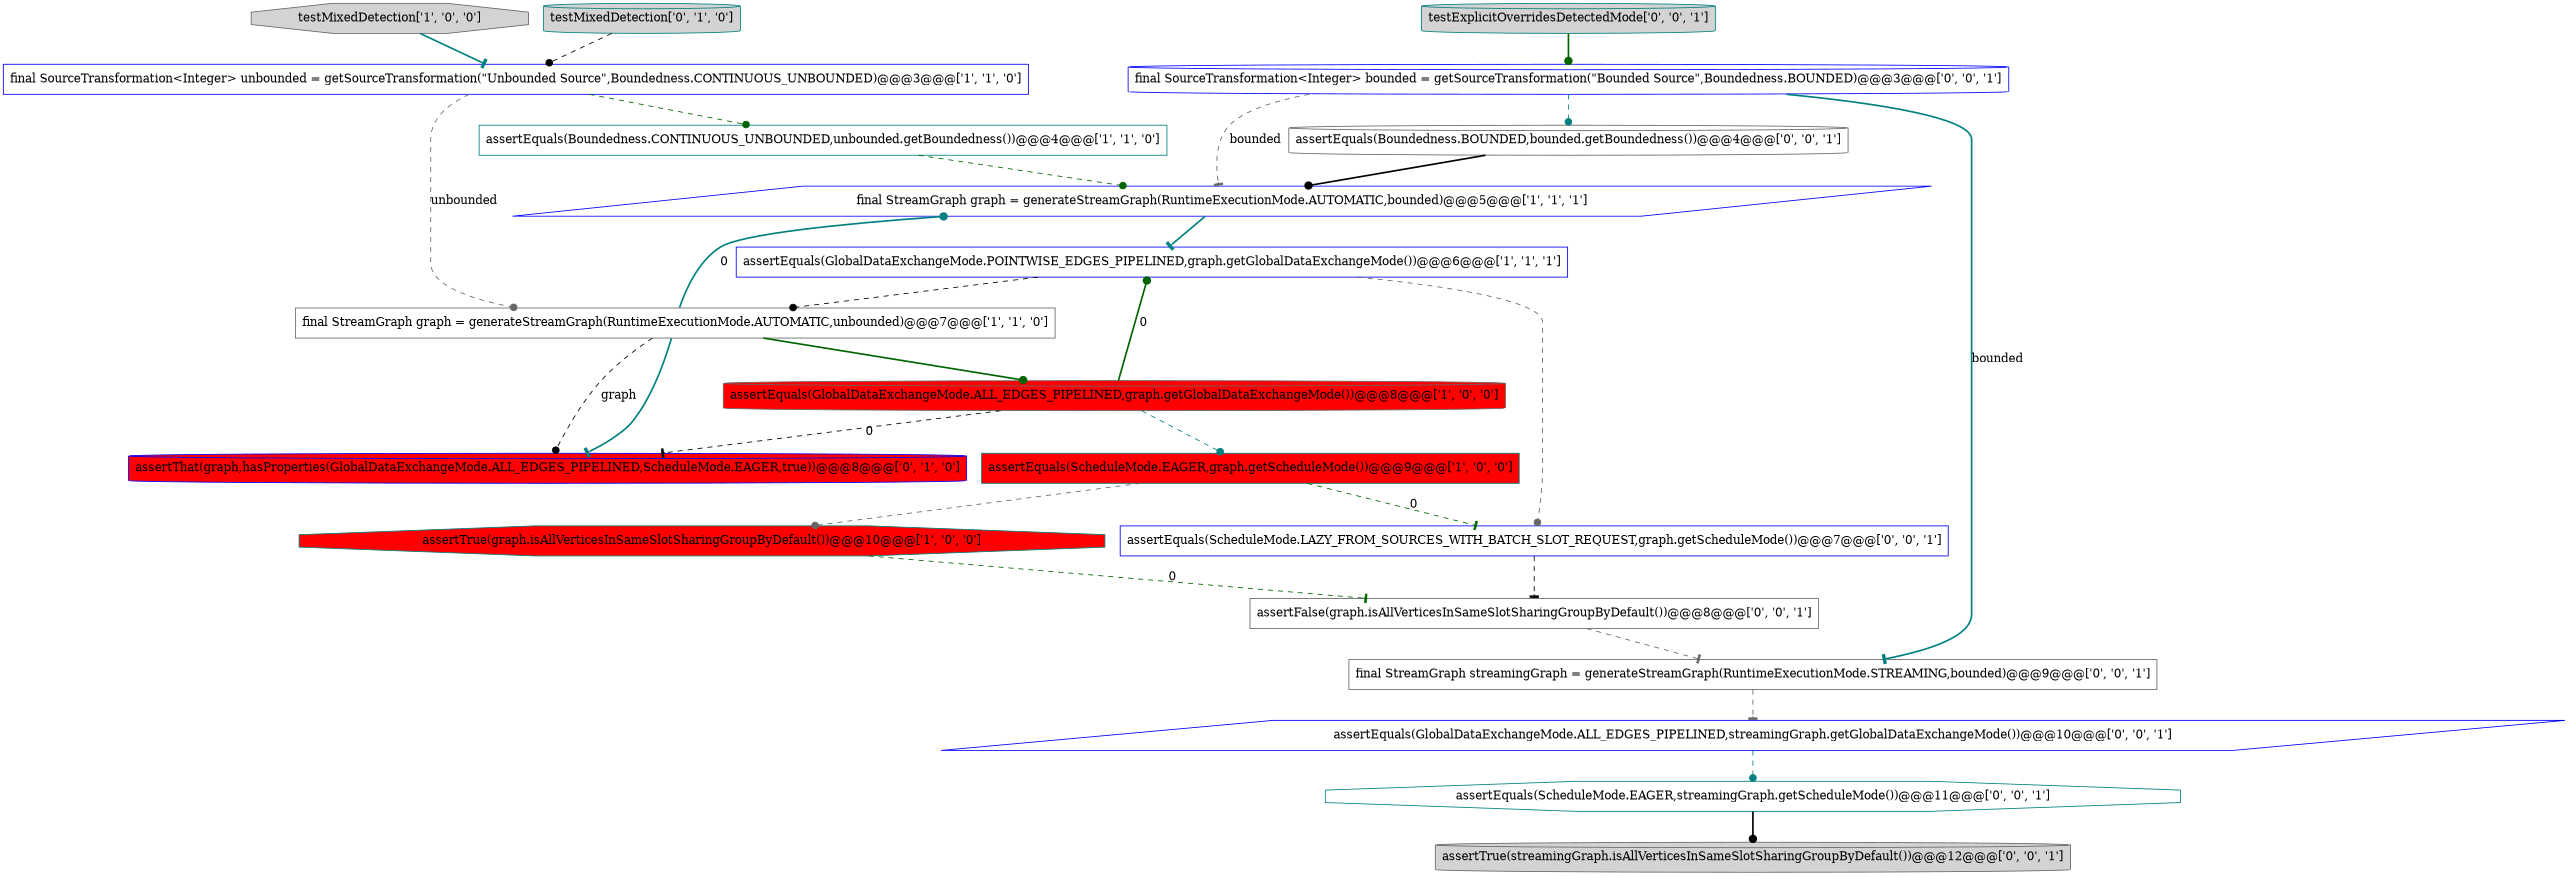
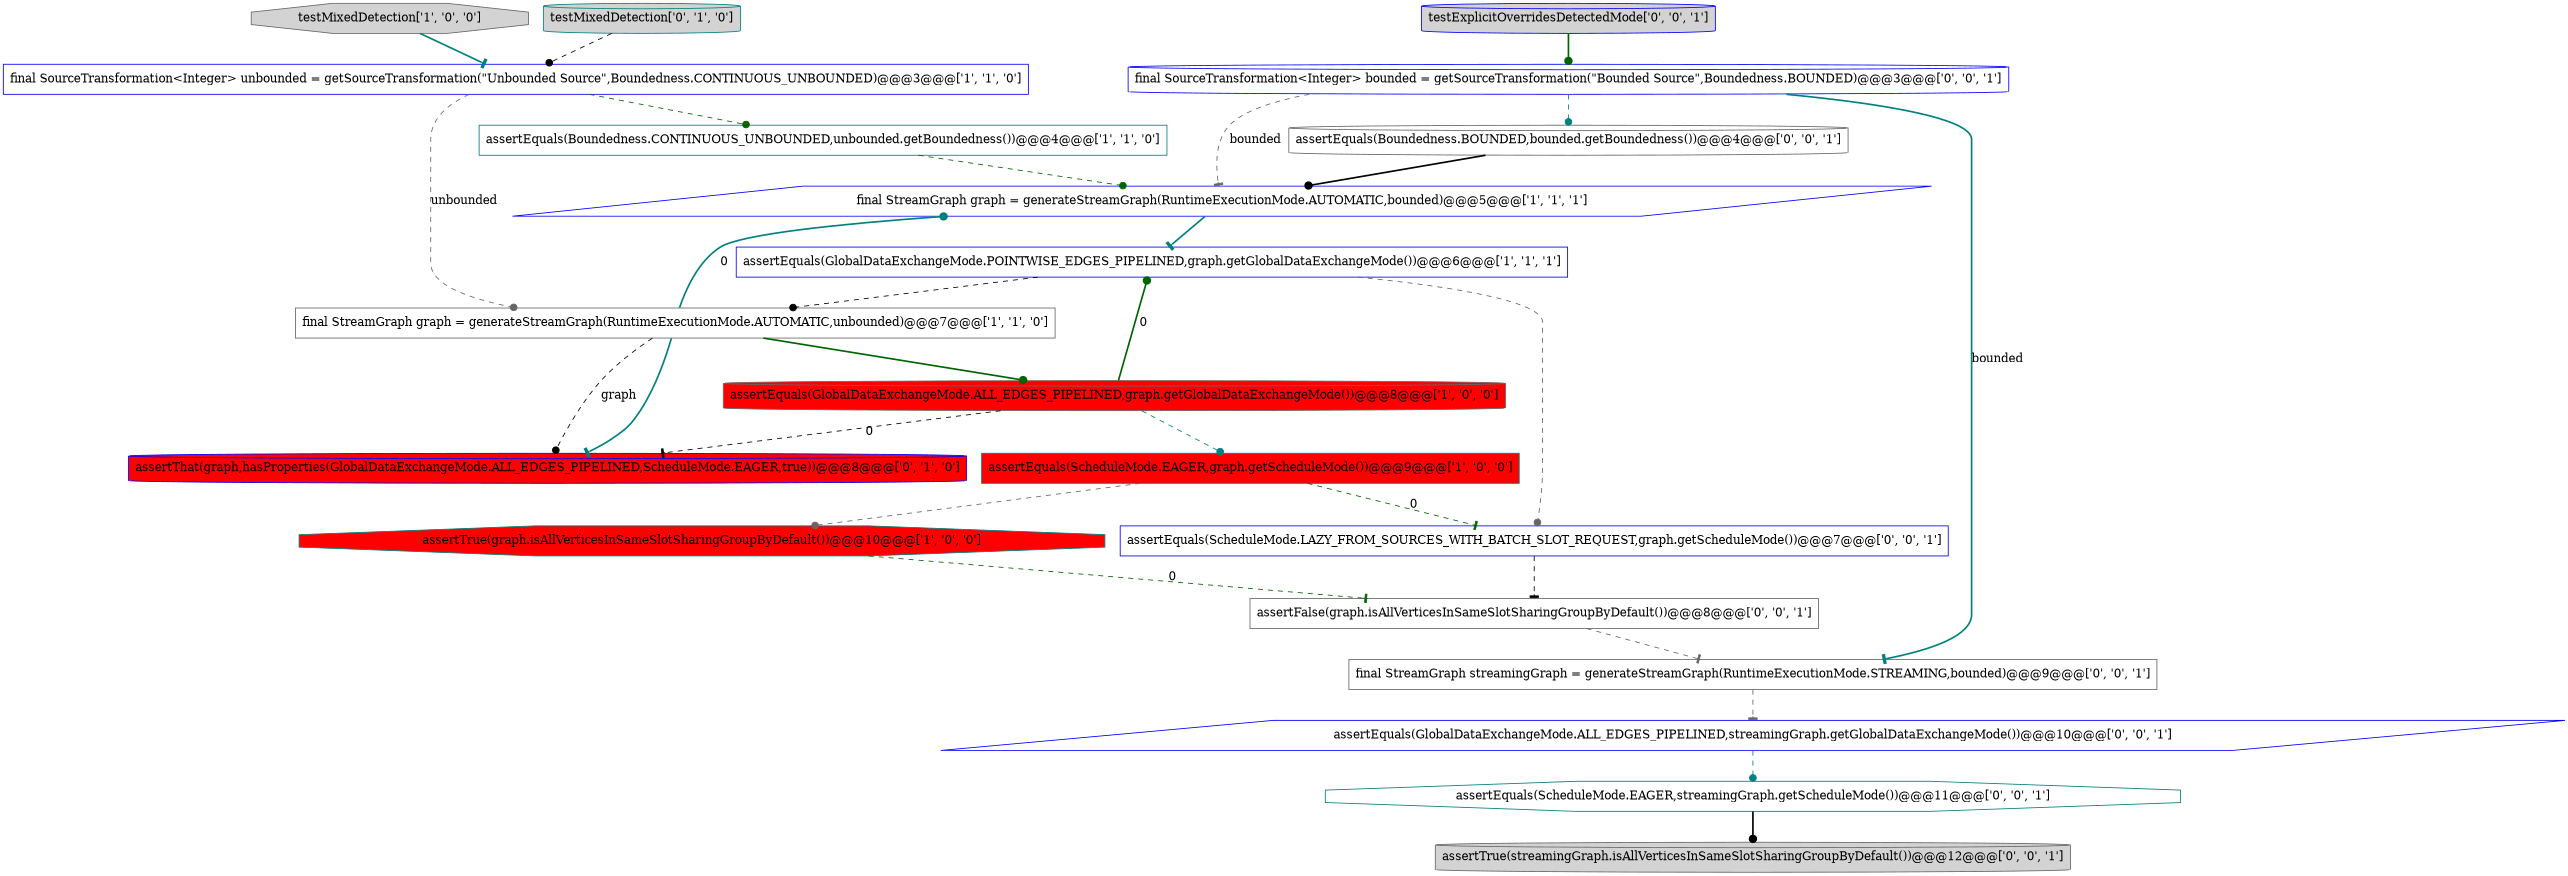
(1568, 18) -> (1568, 18)
